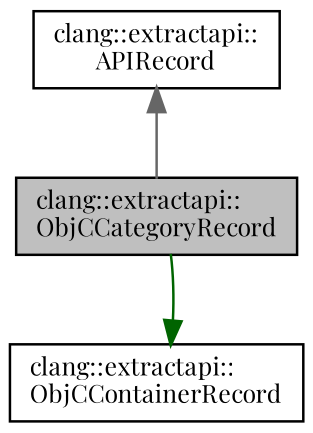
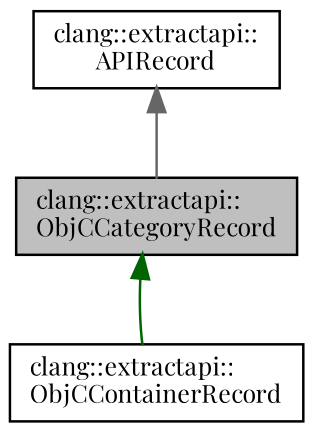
(173, 287) -> (140, 312)
